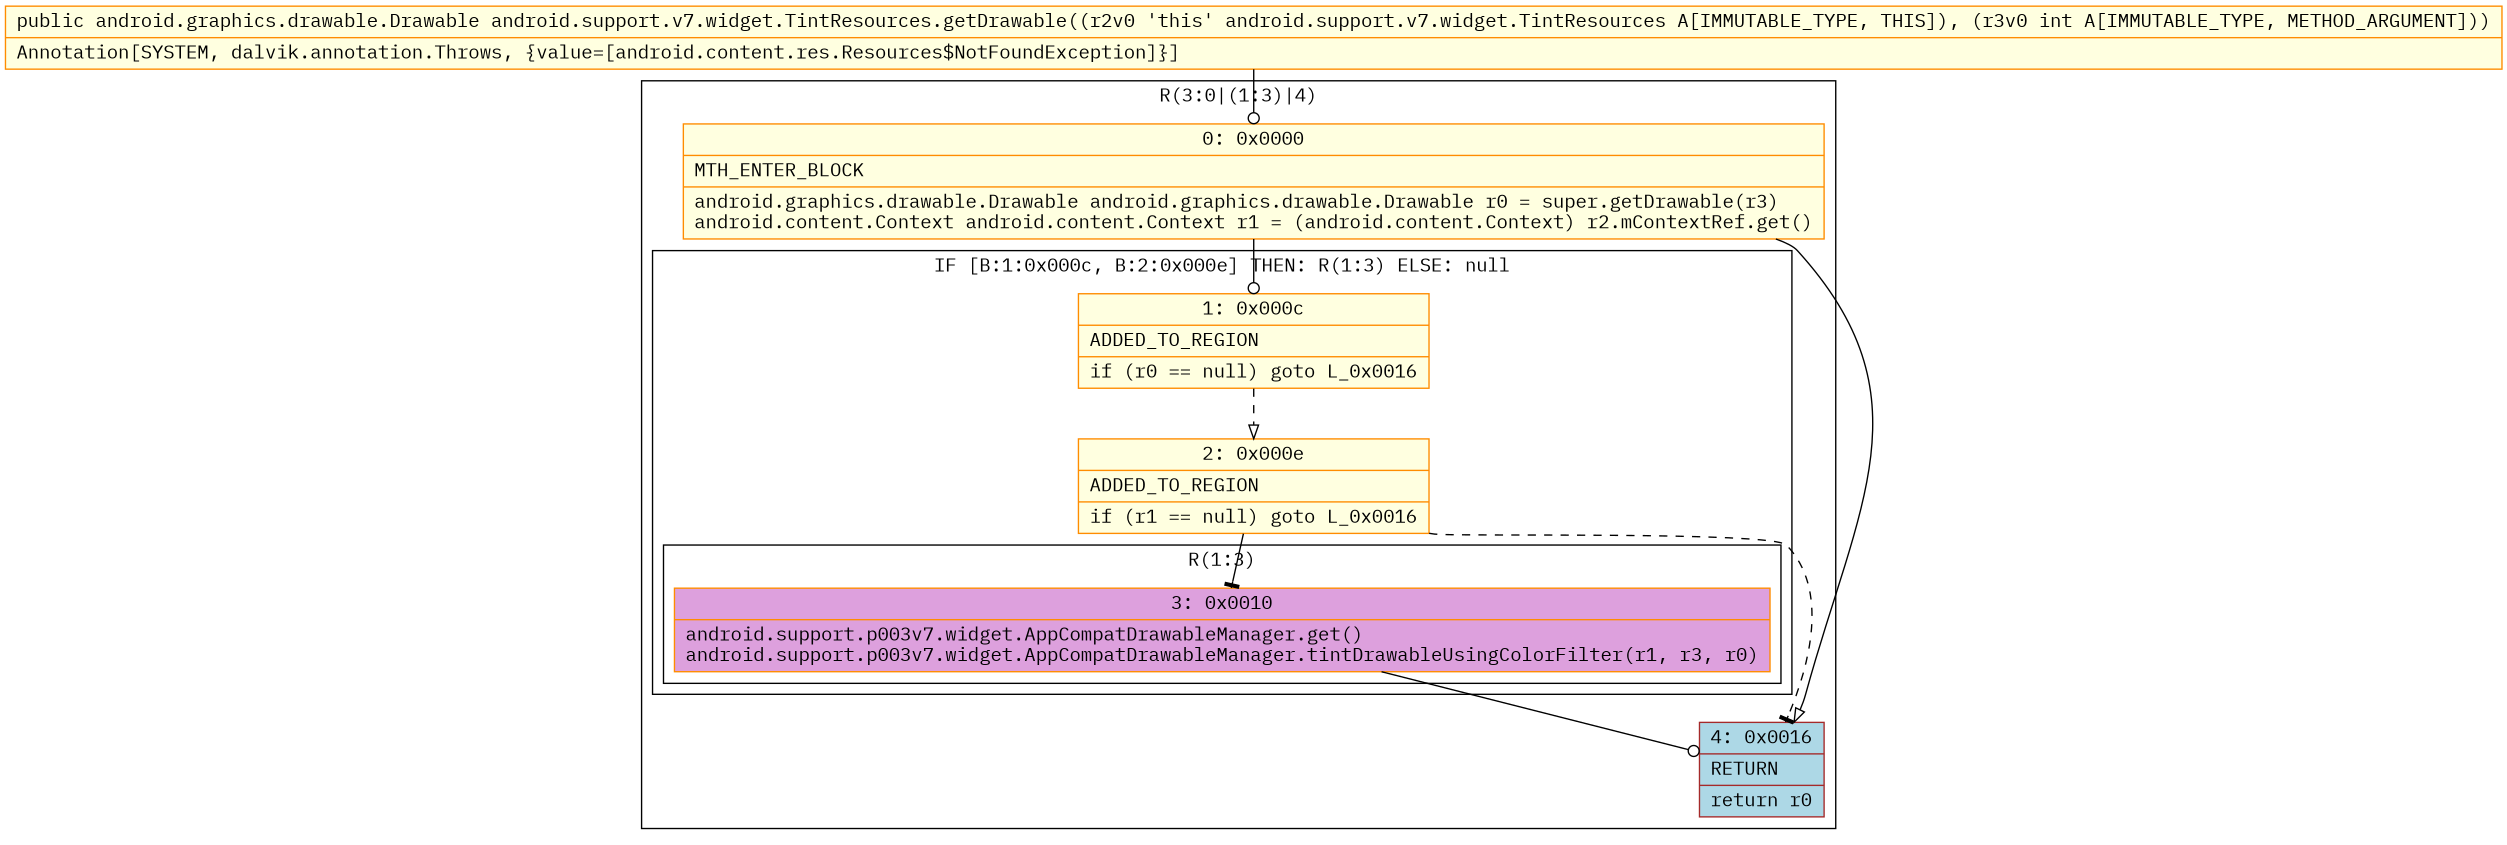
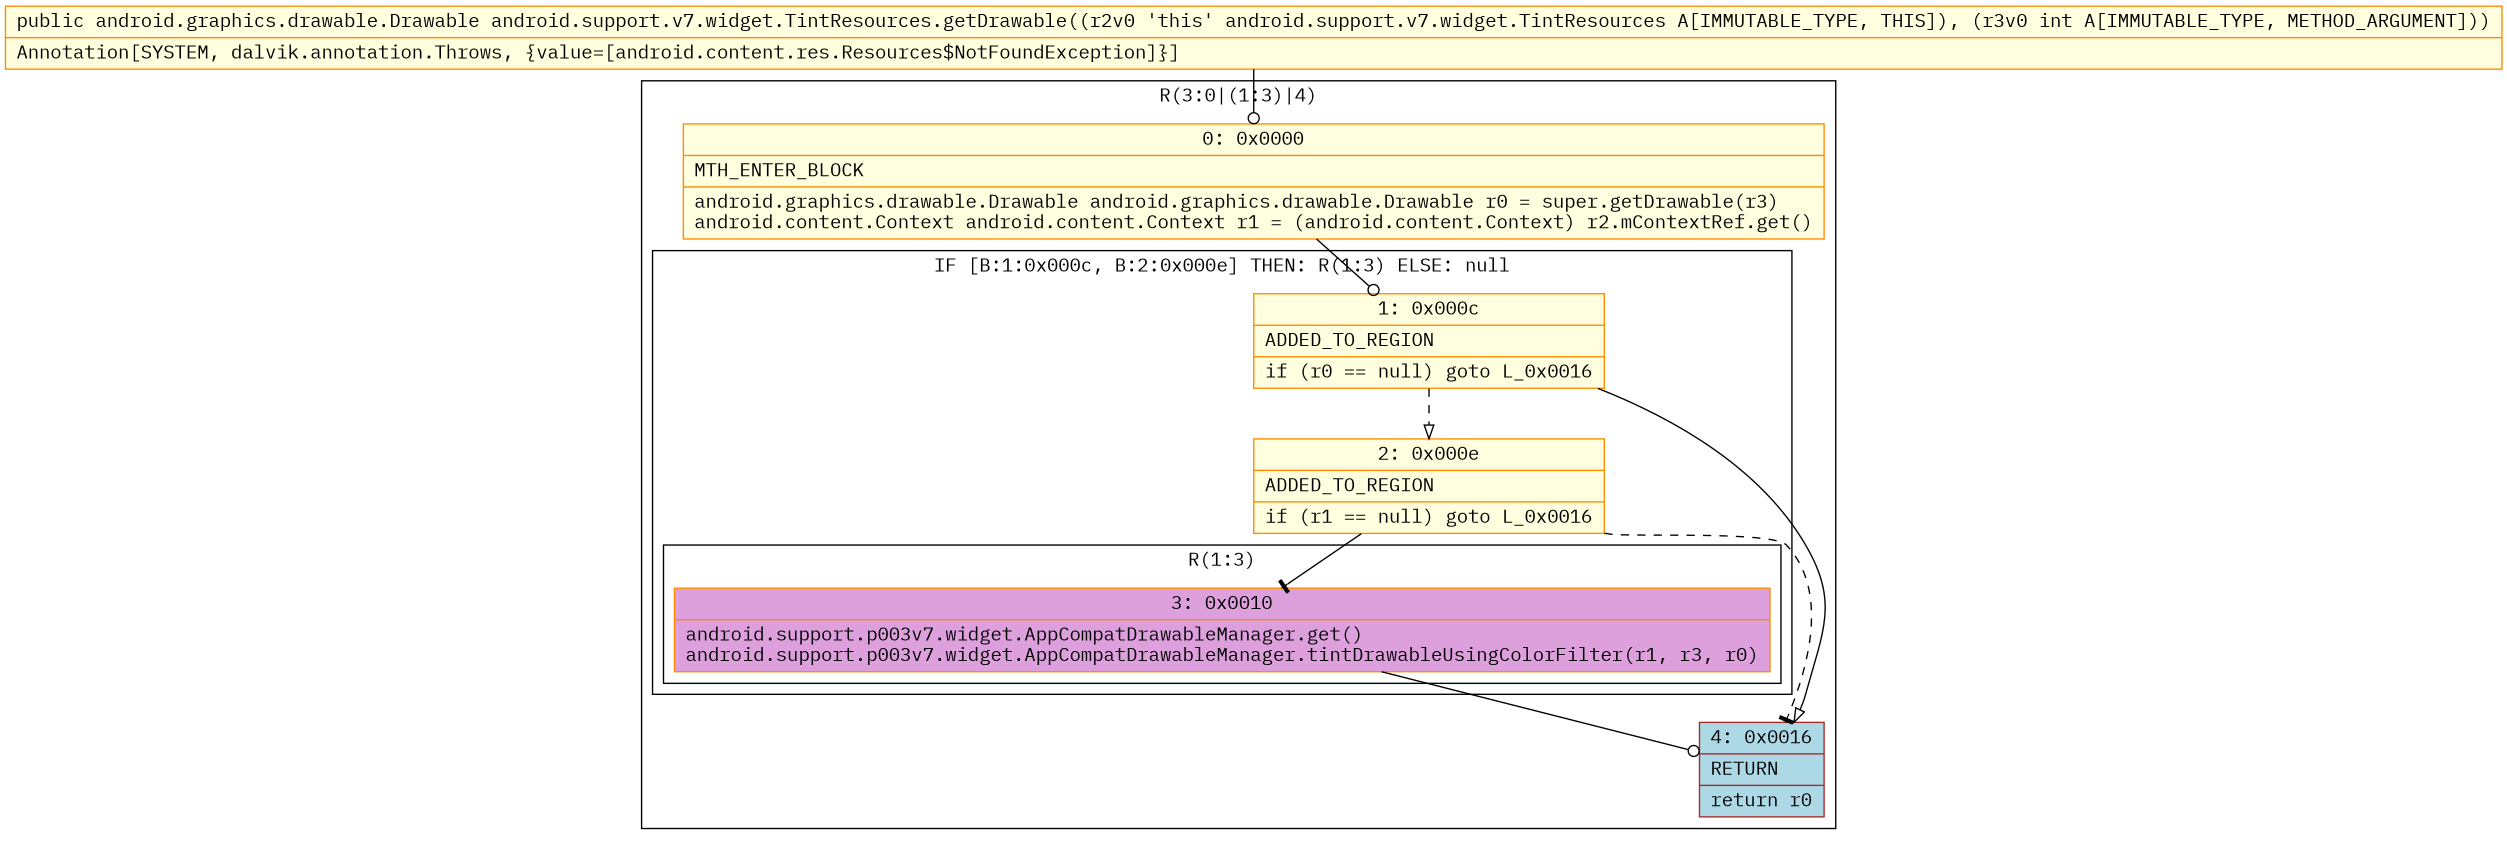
(1870, 463) -> (1778, 508)
